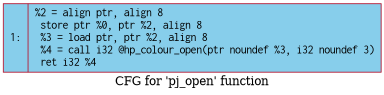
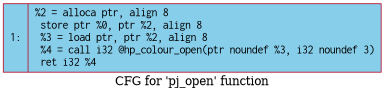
(99, 13) -> (102, 13)
